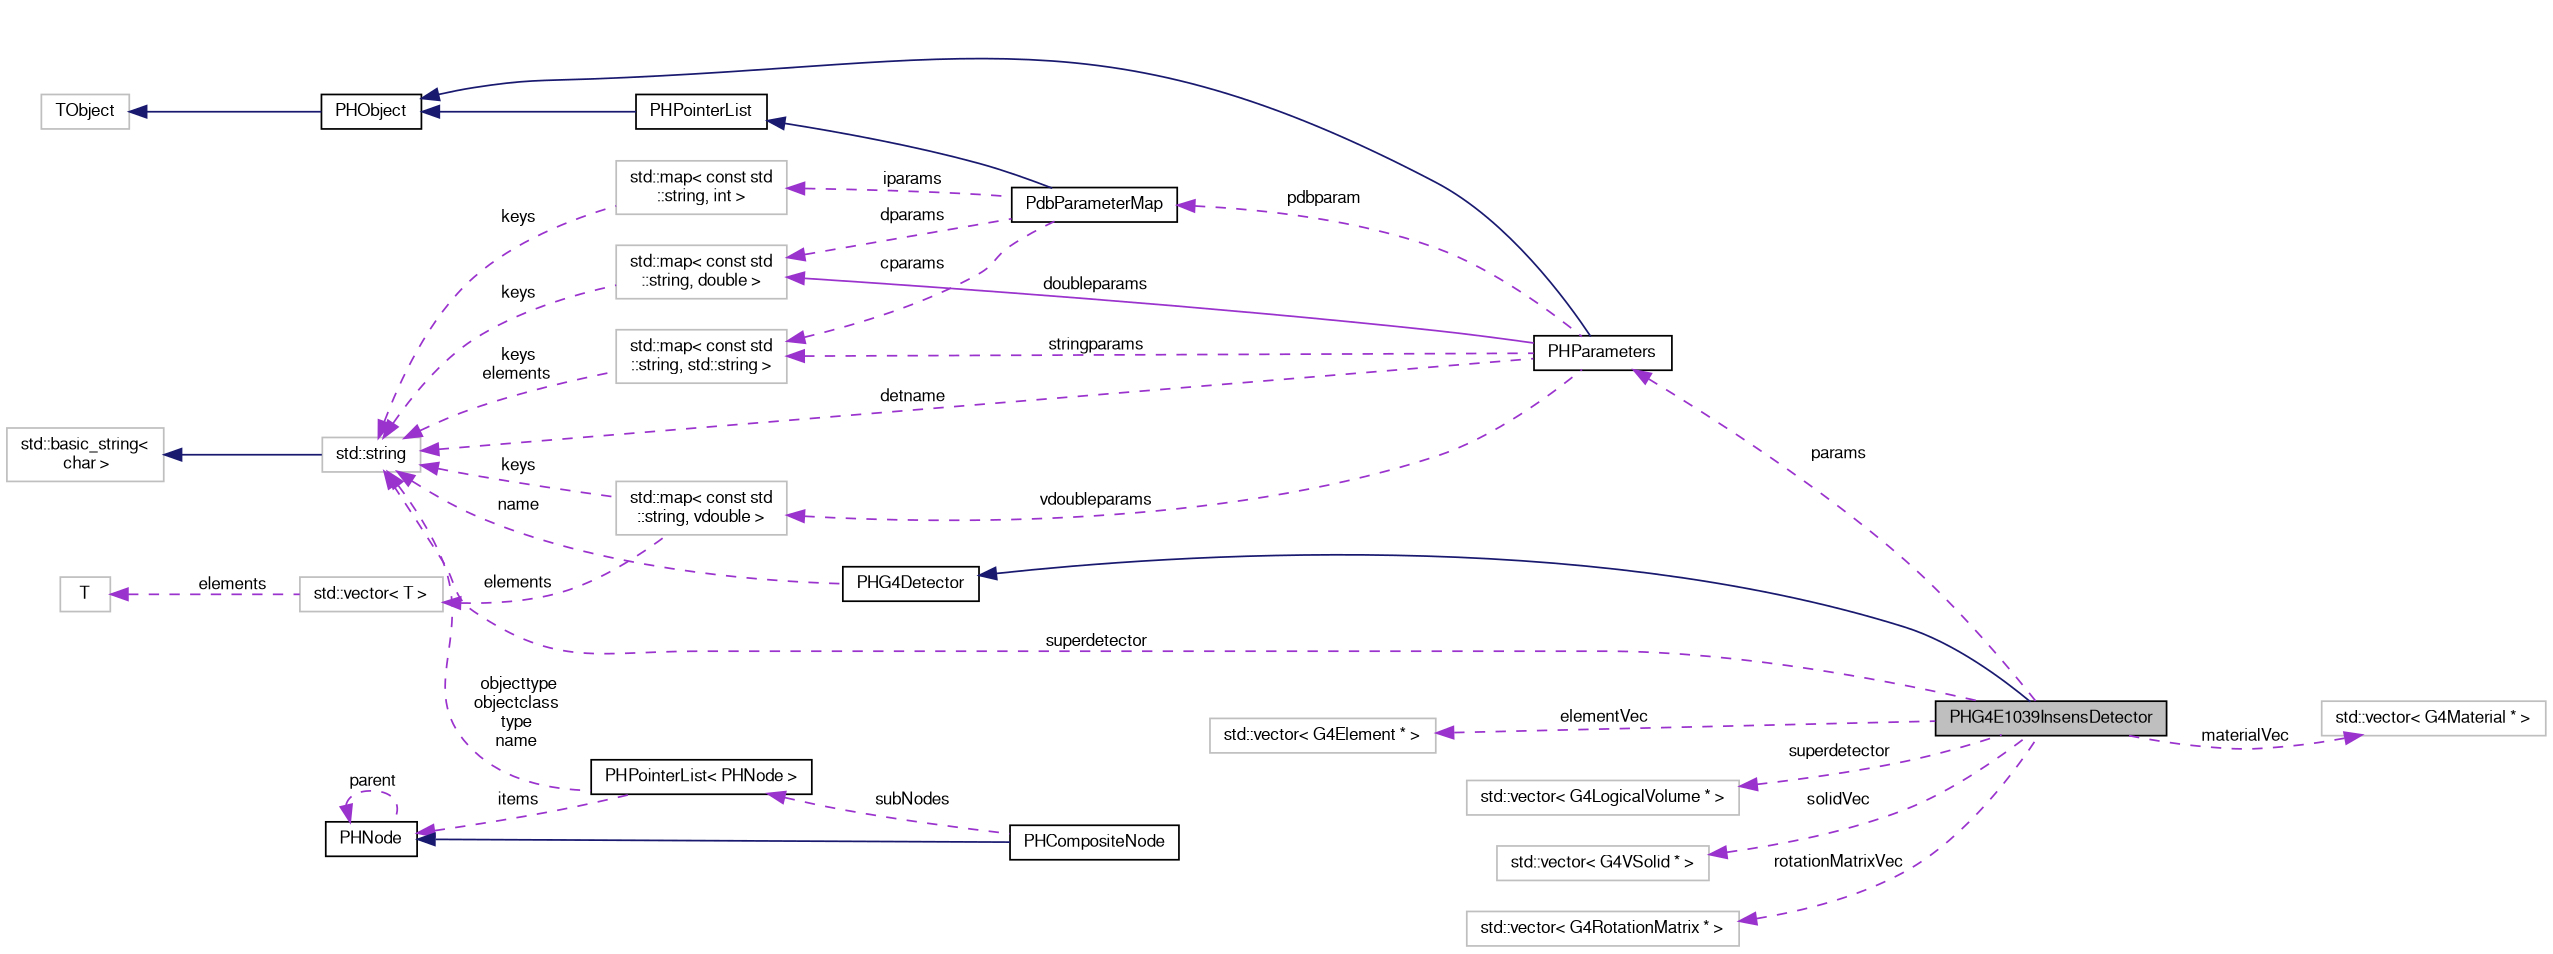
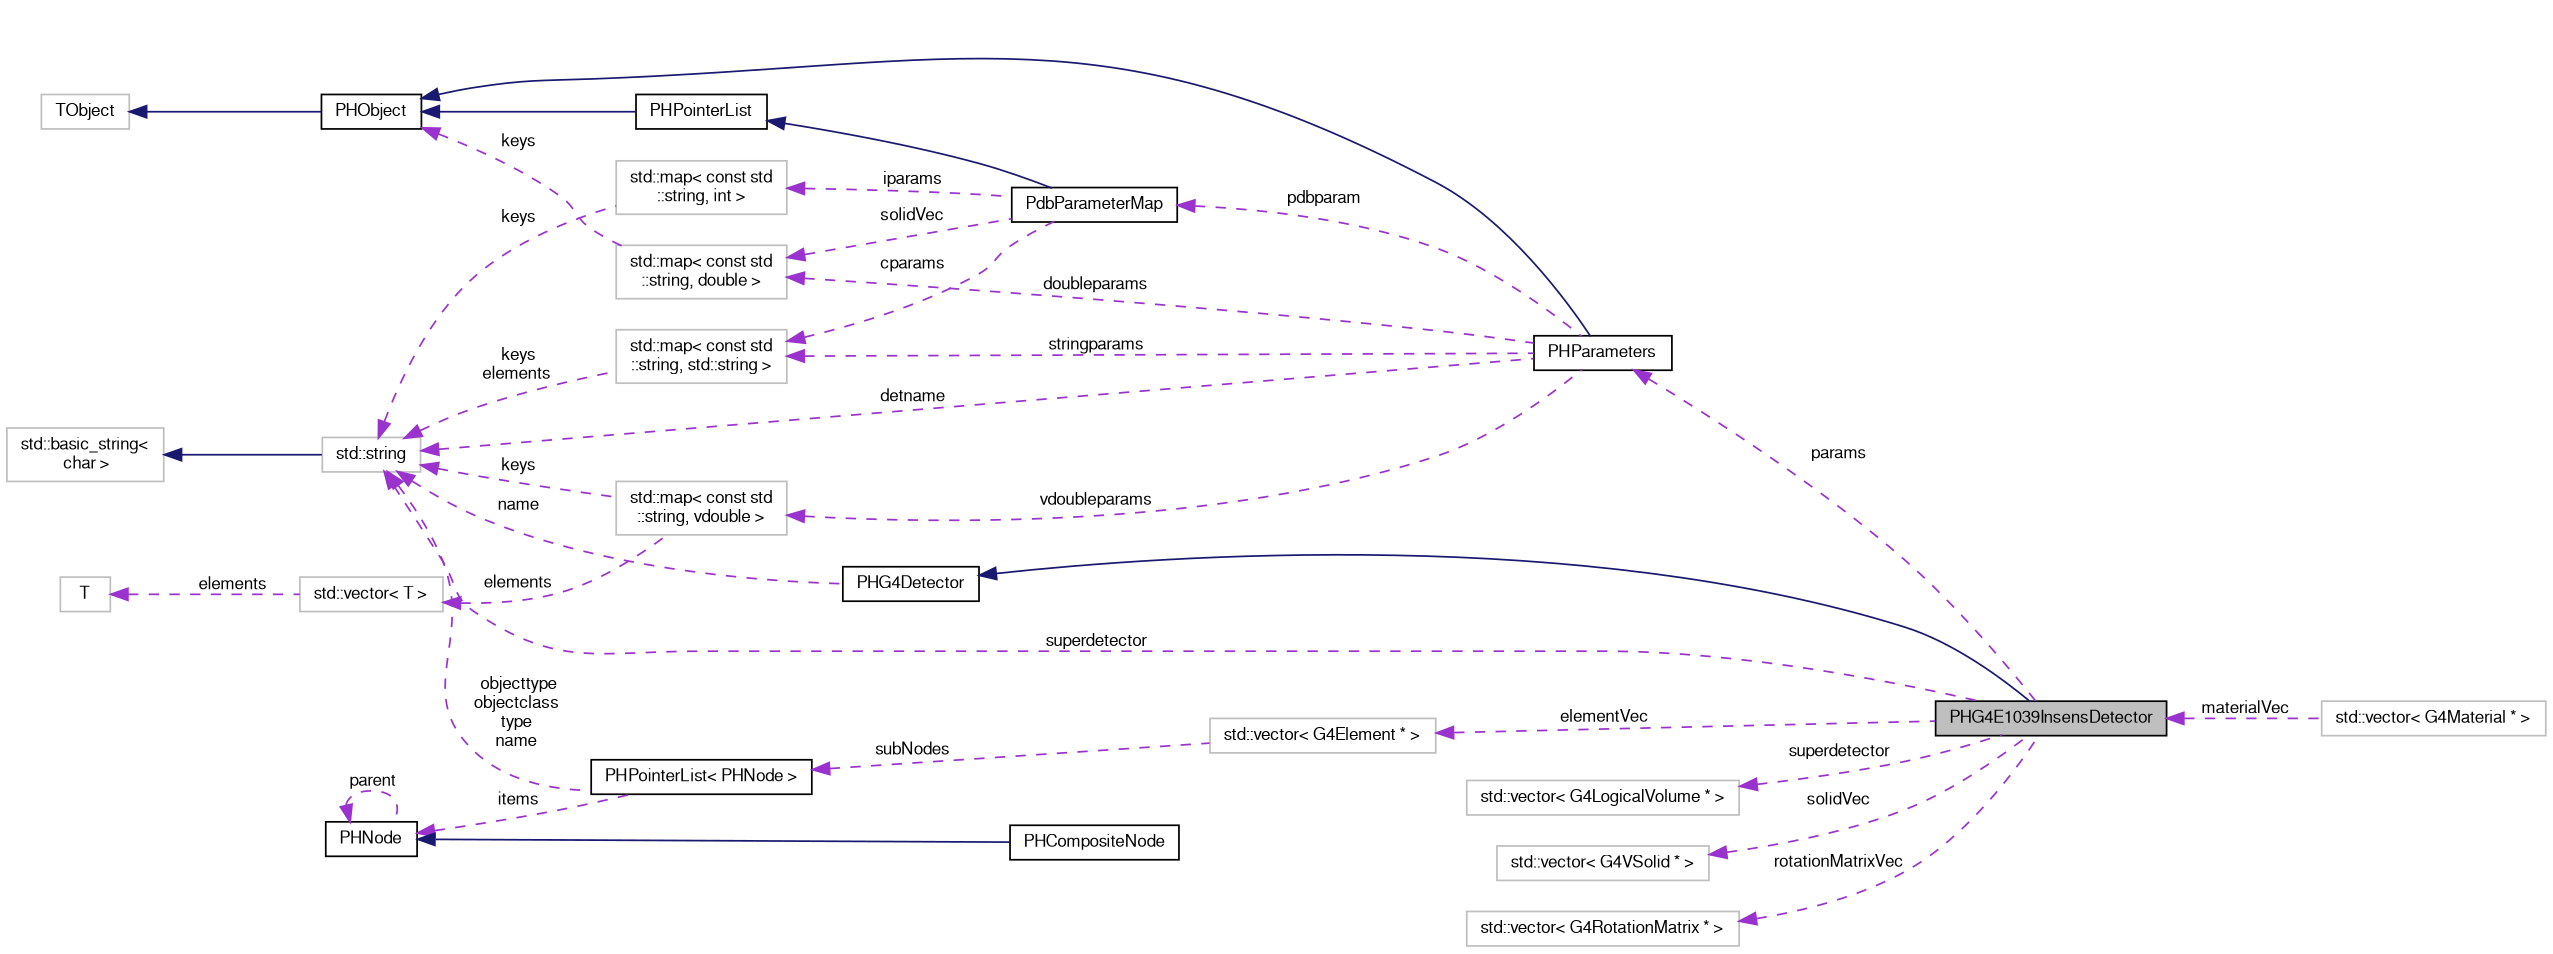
(911, 216) -> (911, 216)
(1169, 305) -> (1169, 305)
(489, 330) -> (537, 181)
(2235, 749) -> (2253, 718)
(897, 819) -> (1020, 756)
